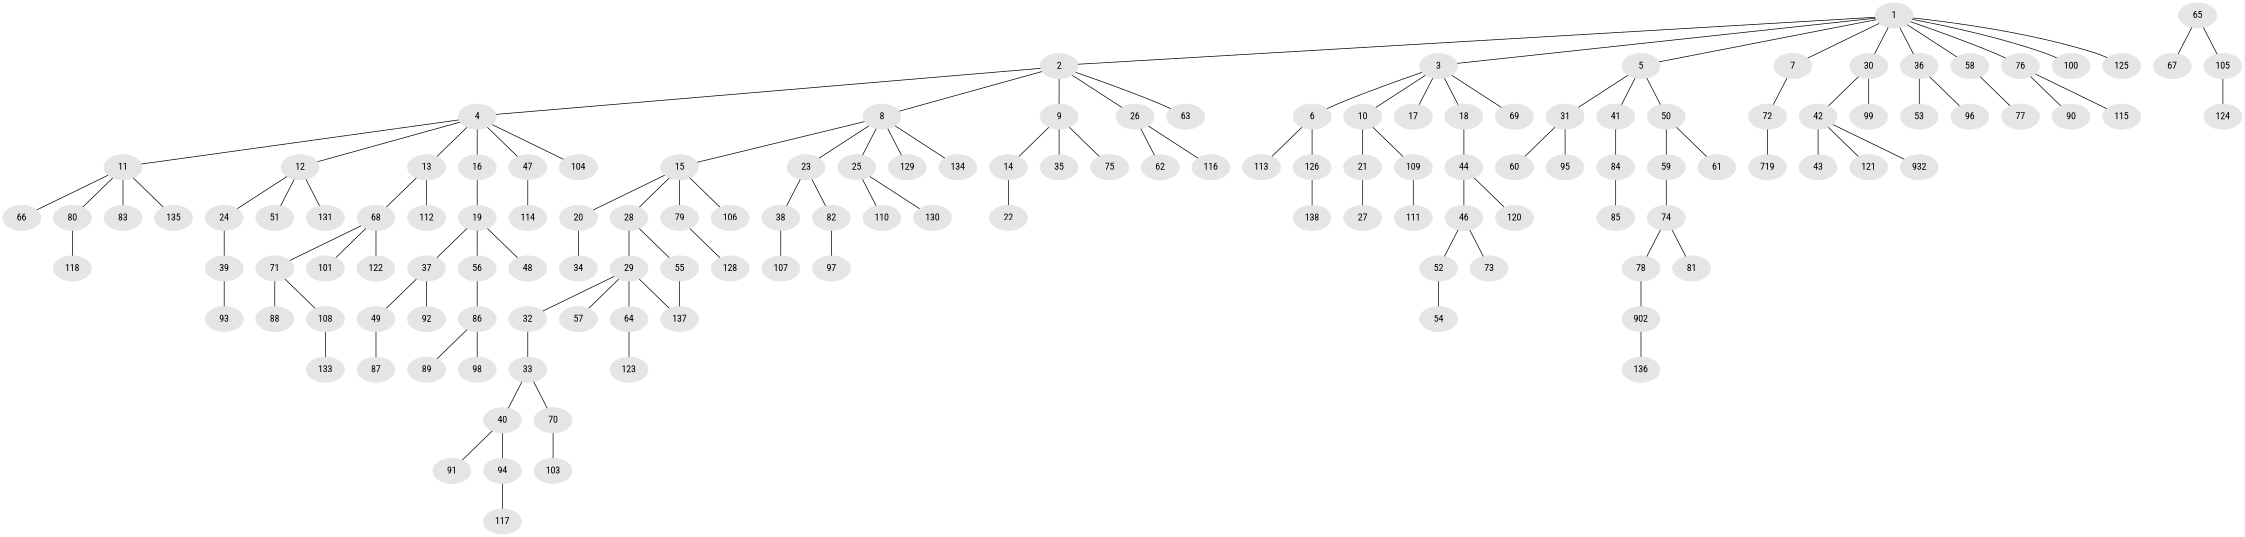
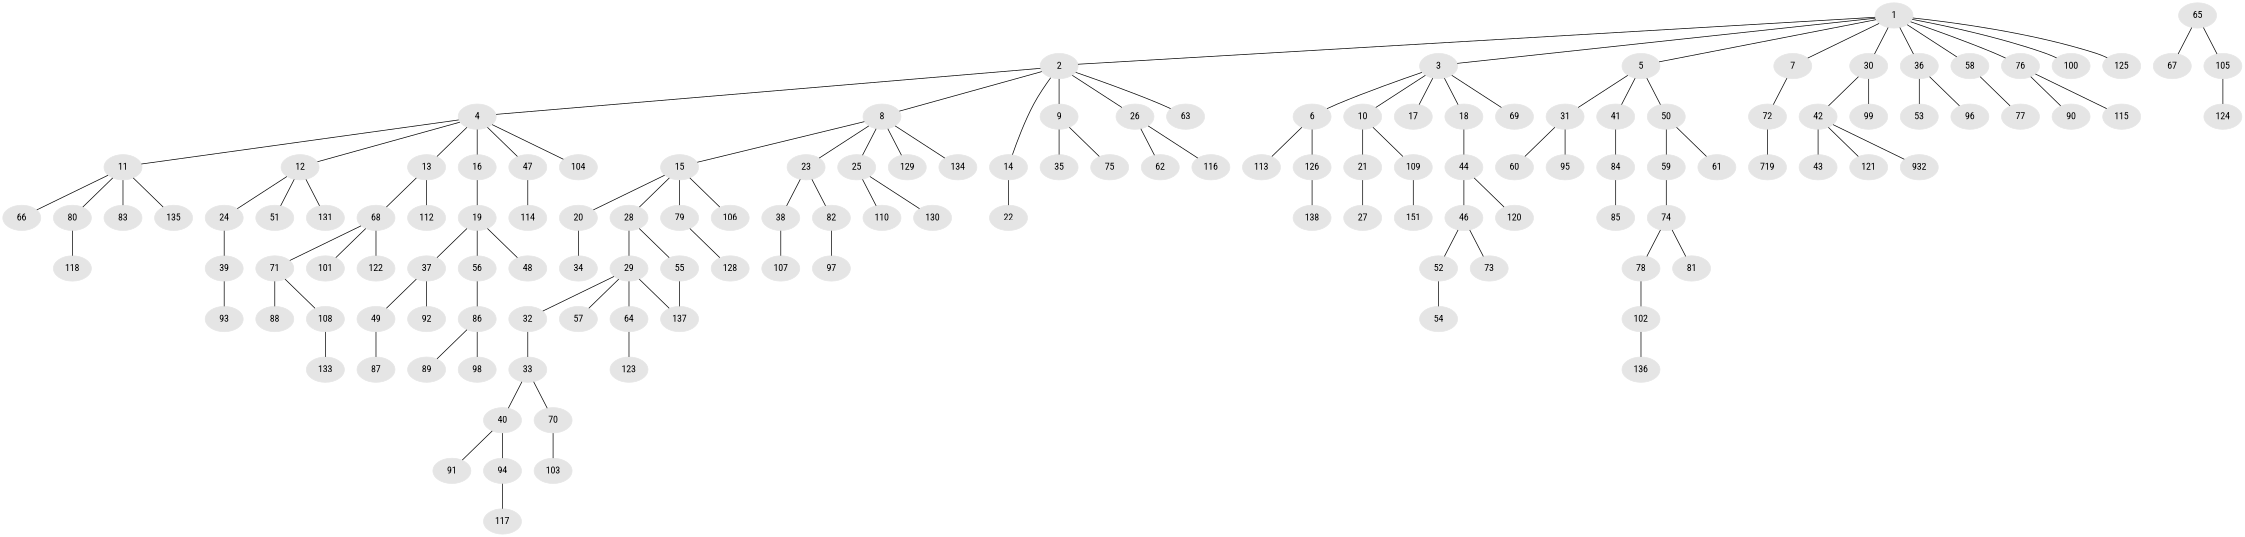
(1034, 142) -> (1028, 115)
(1413, 218) -> (1413, 218)
(1641, 319) -> (1641, 319)
